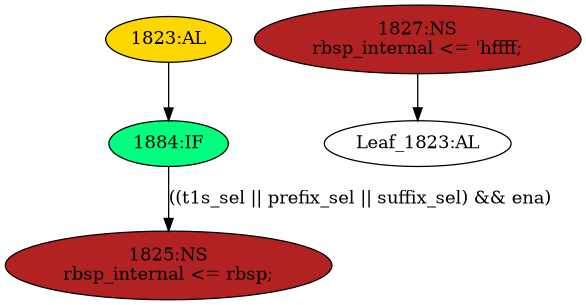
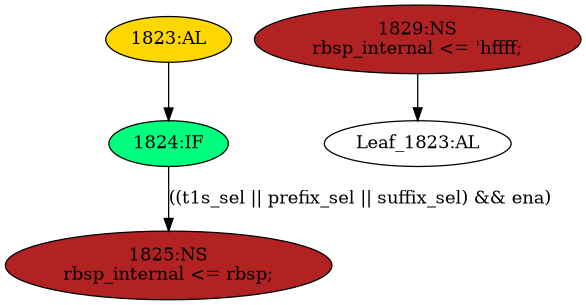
(418, 39) -> (418, 39)
(169, 144) -> (169, 144)
